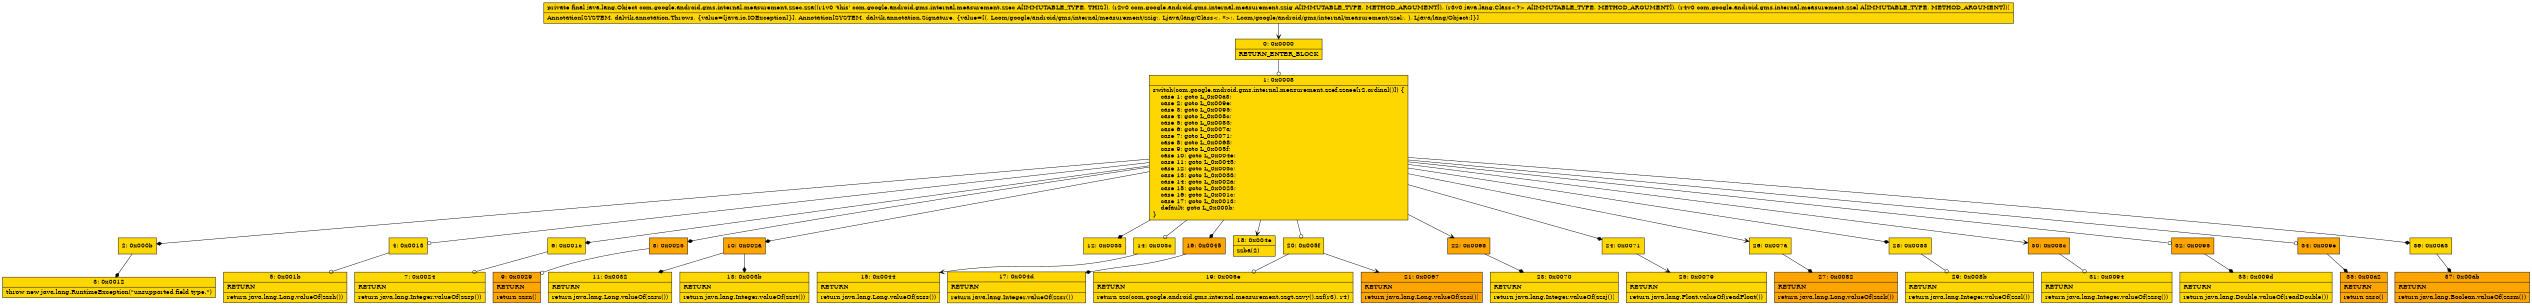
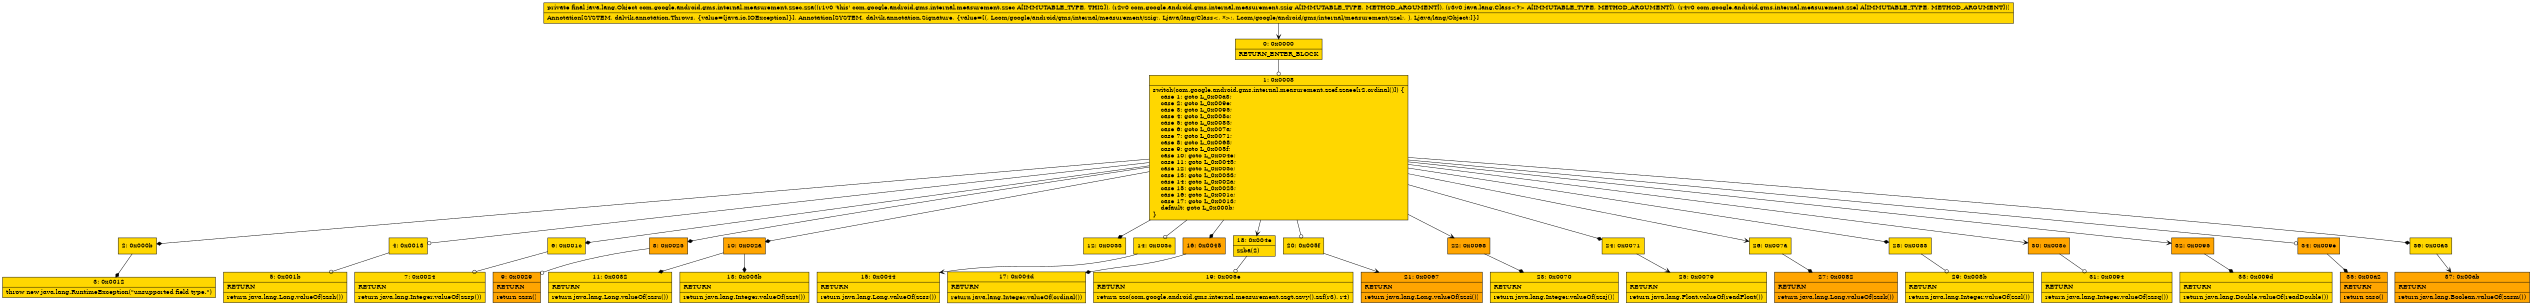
(1788, 202) -> (1788, 202)
(2442, 261) -> (2442, 261)
(1272, 262) -> (1242, 263)
(1012, 297) -> (1017, 297)
